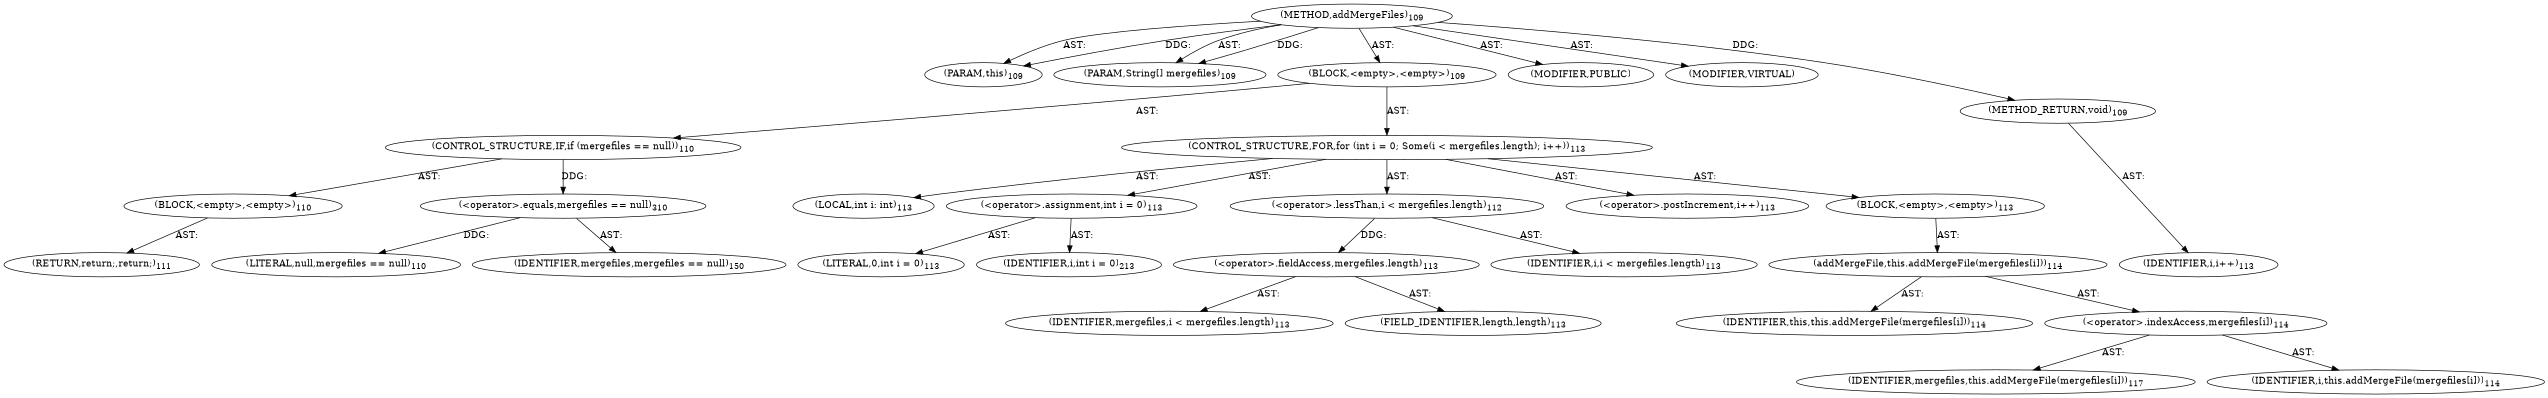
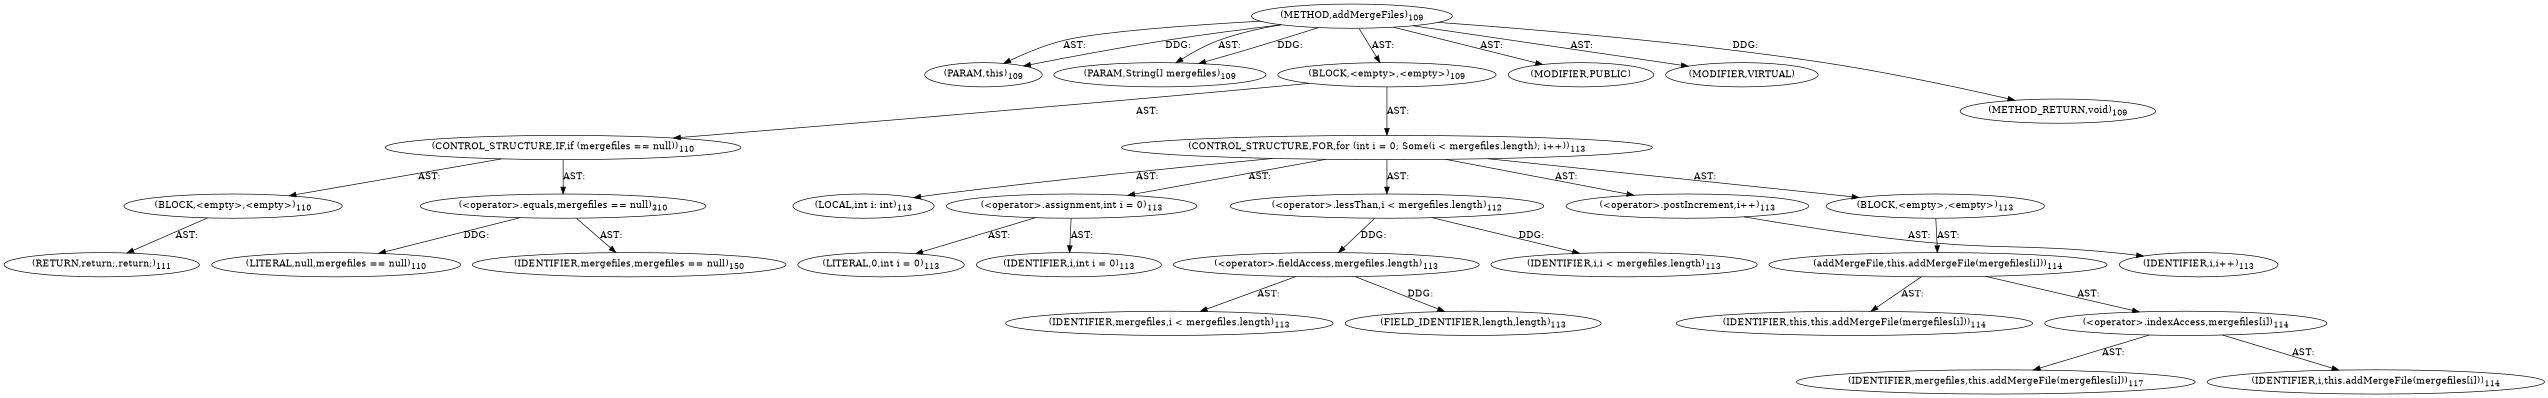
(576, 177) -> (576, 177)
(2126, 185) -> (1930, 242)
(1533, 235) -> (1533, 235)
(1127, 264) -> (1127, 264)
(1422, 294) -> (1422, 294)
